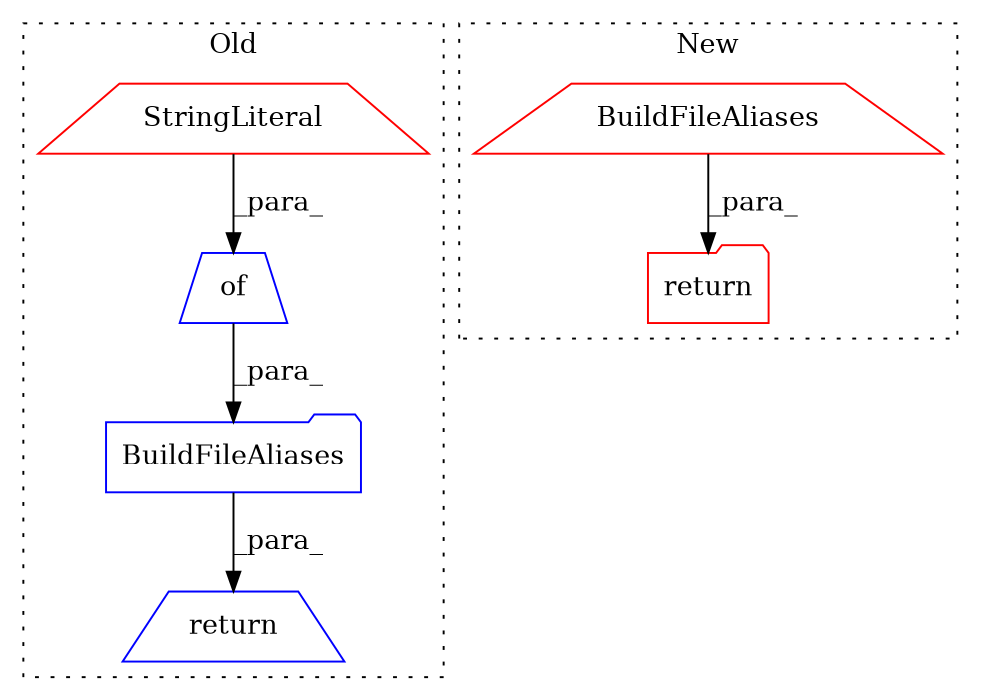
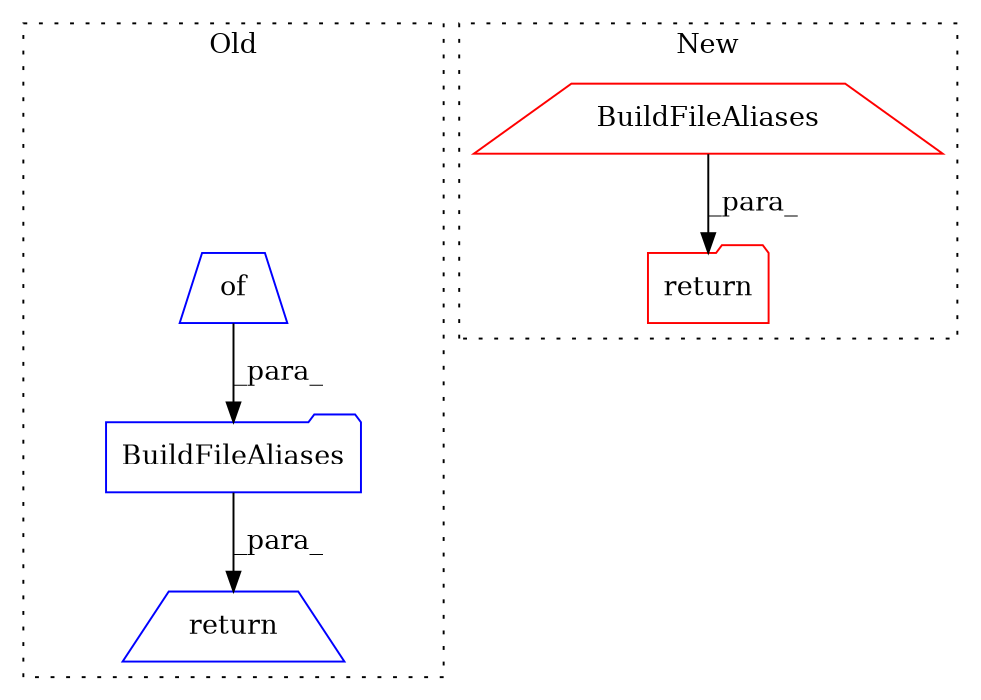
(234, 119) -> none
